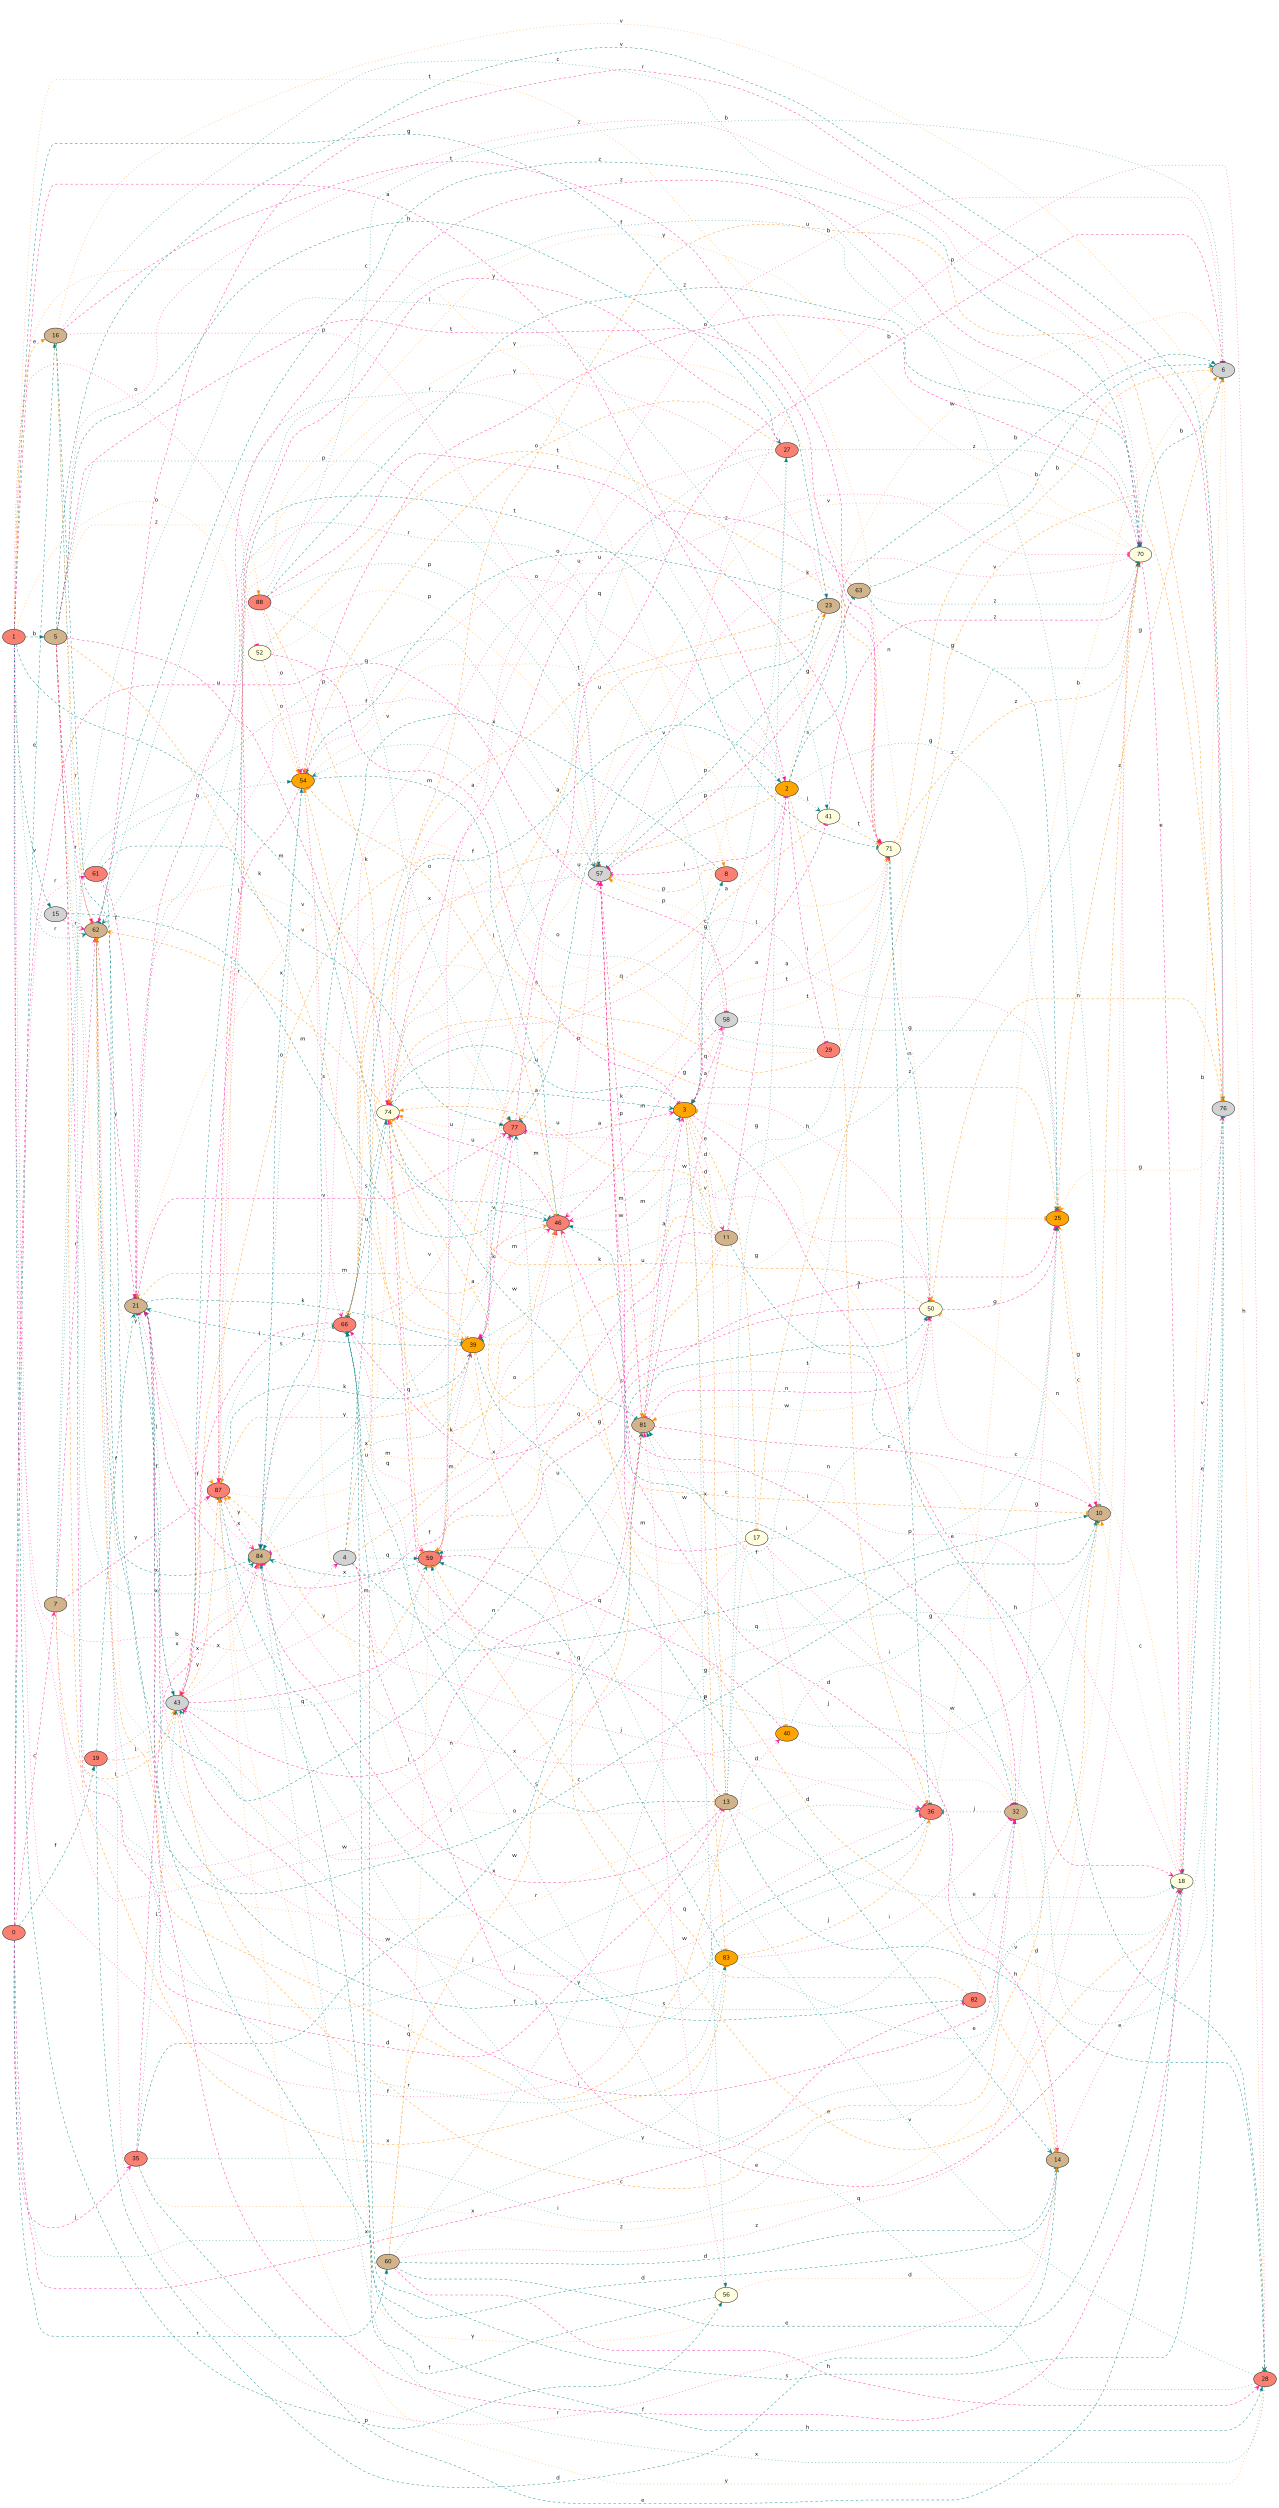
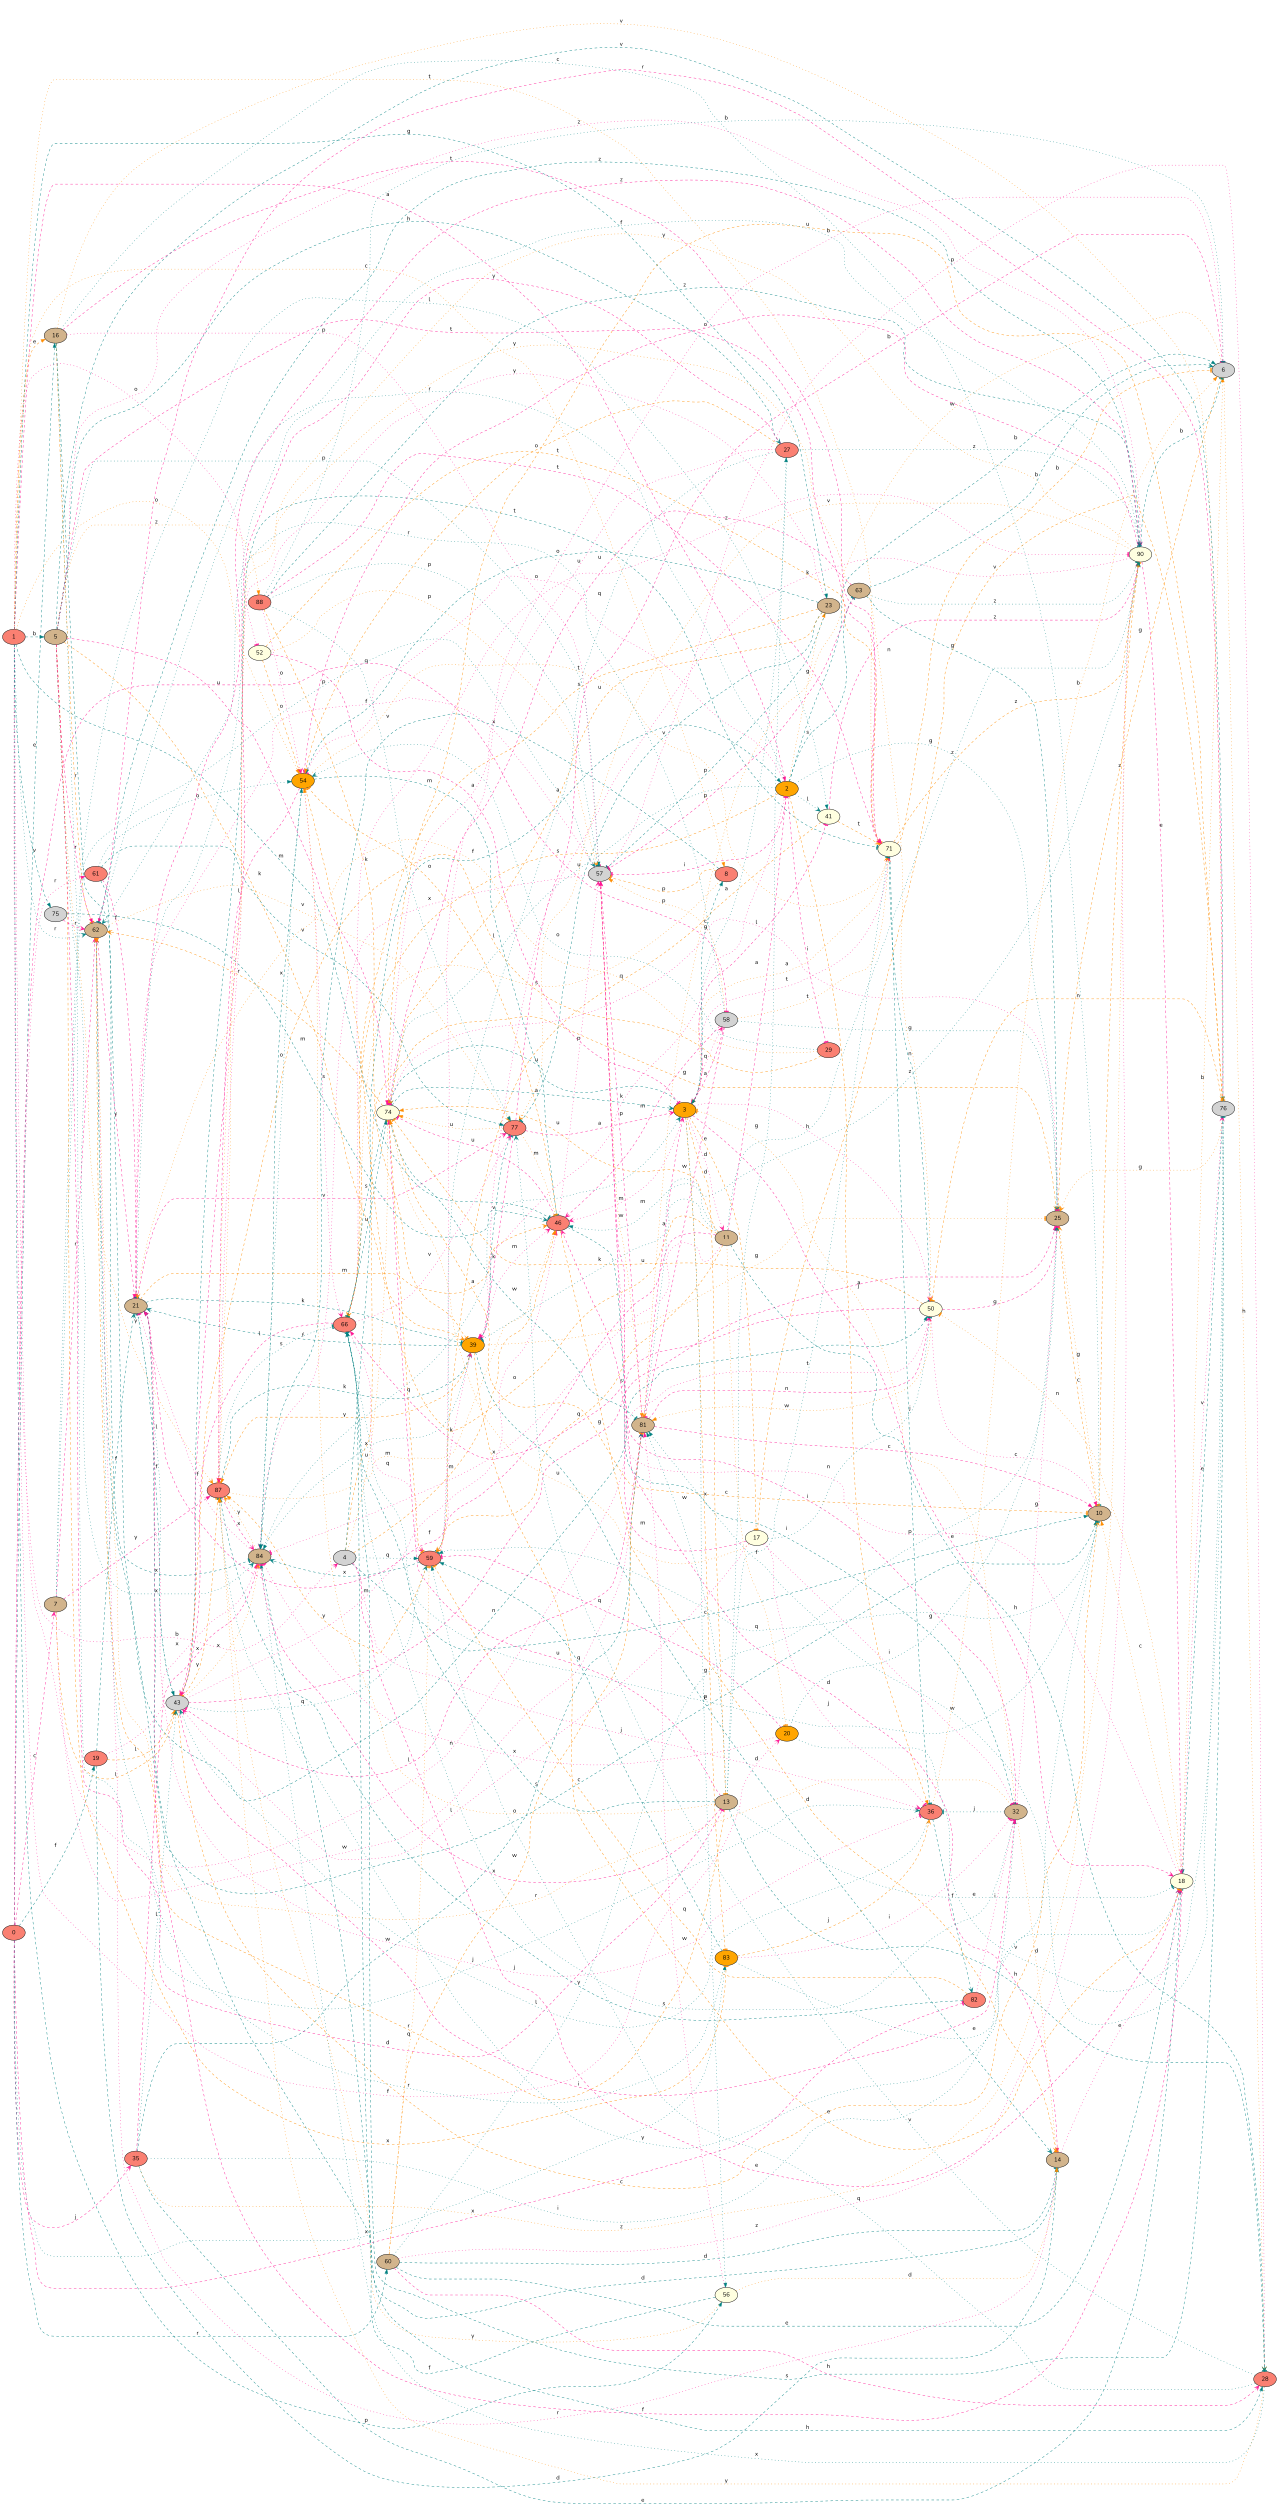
(1140, 554) -> (1140, 554)
(56, 914) -> (56, 914)
(741, 1197) -> none
(1058, 1219) -> (1058, 1219)
(787, 1734) -> (787, 1734)
(305, 1955) -> (946, 1883)
